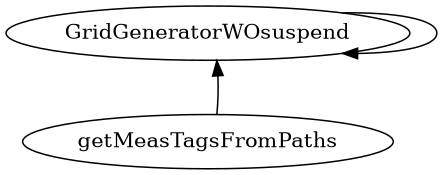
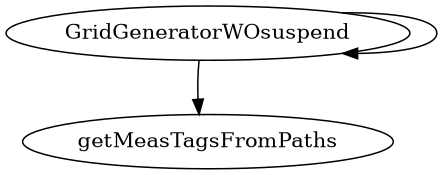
(218, 95) -> (198, 80)
